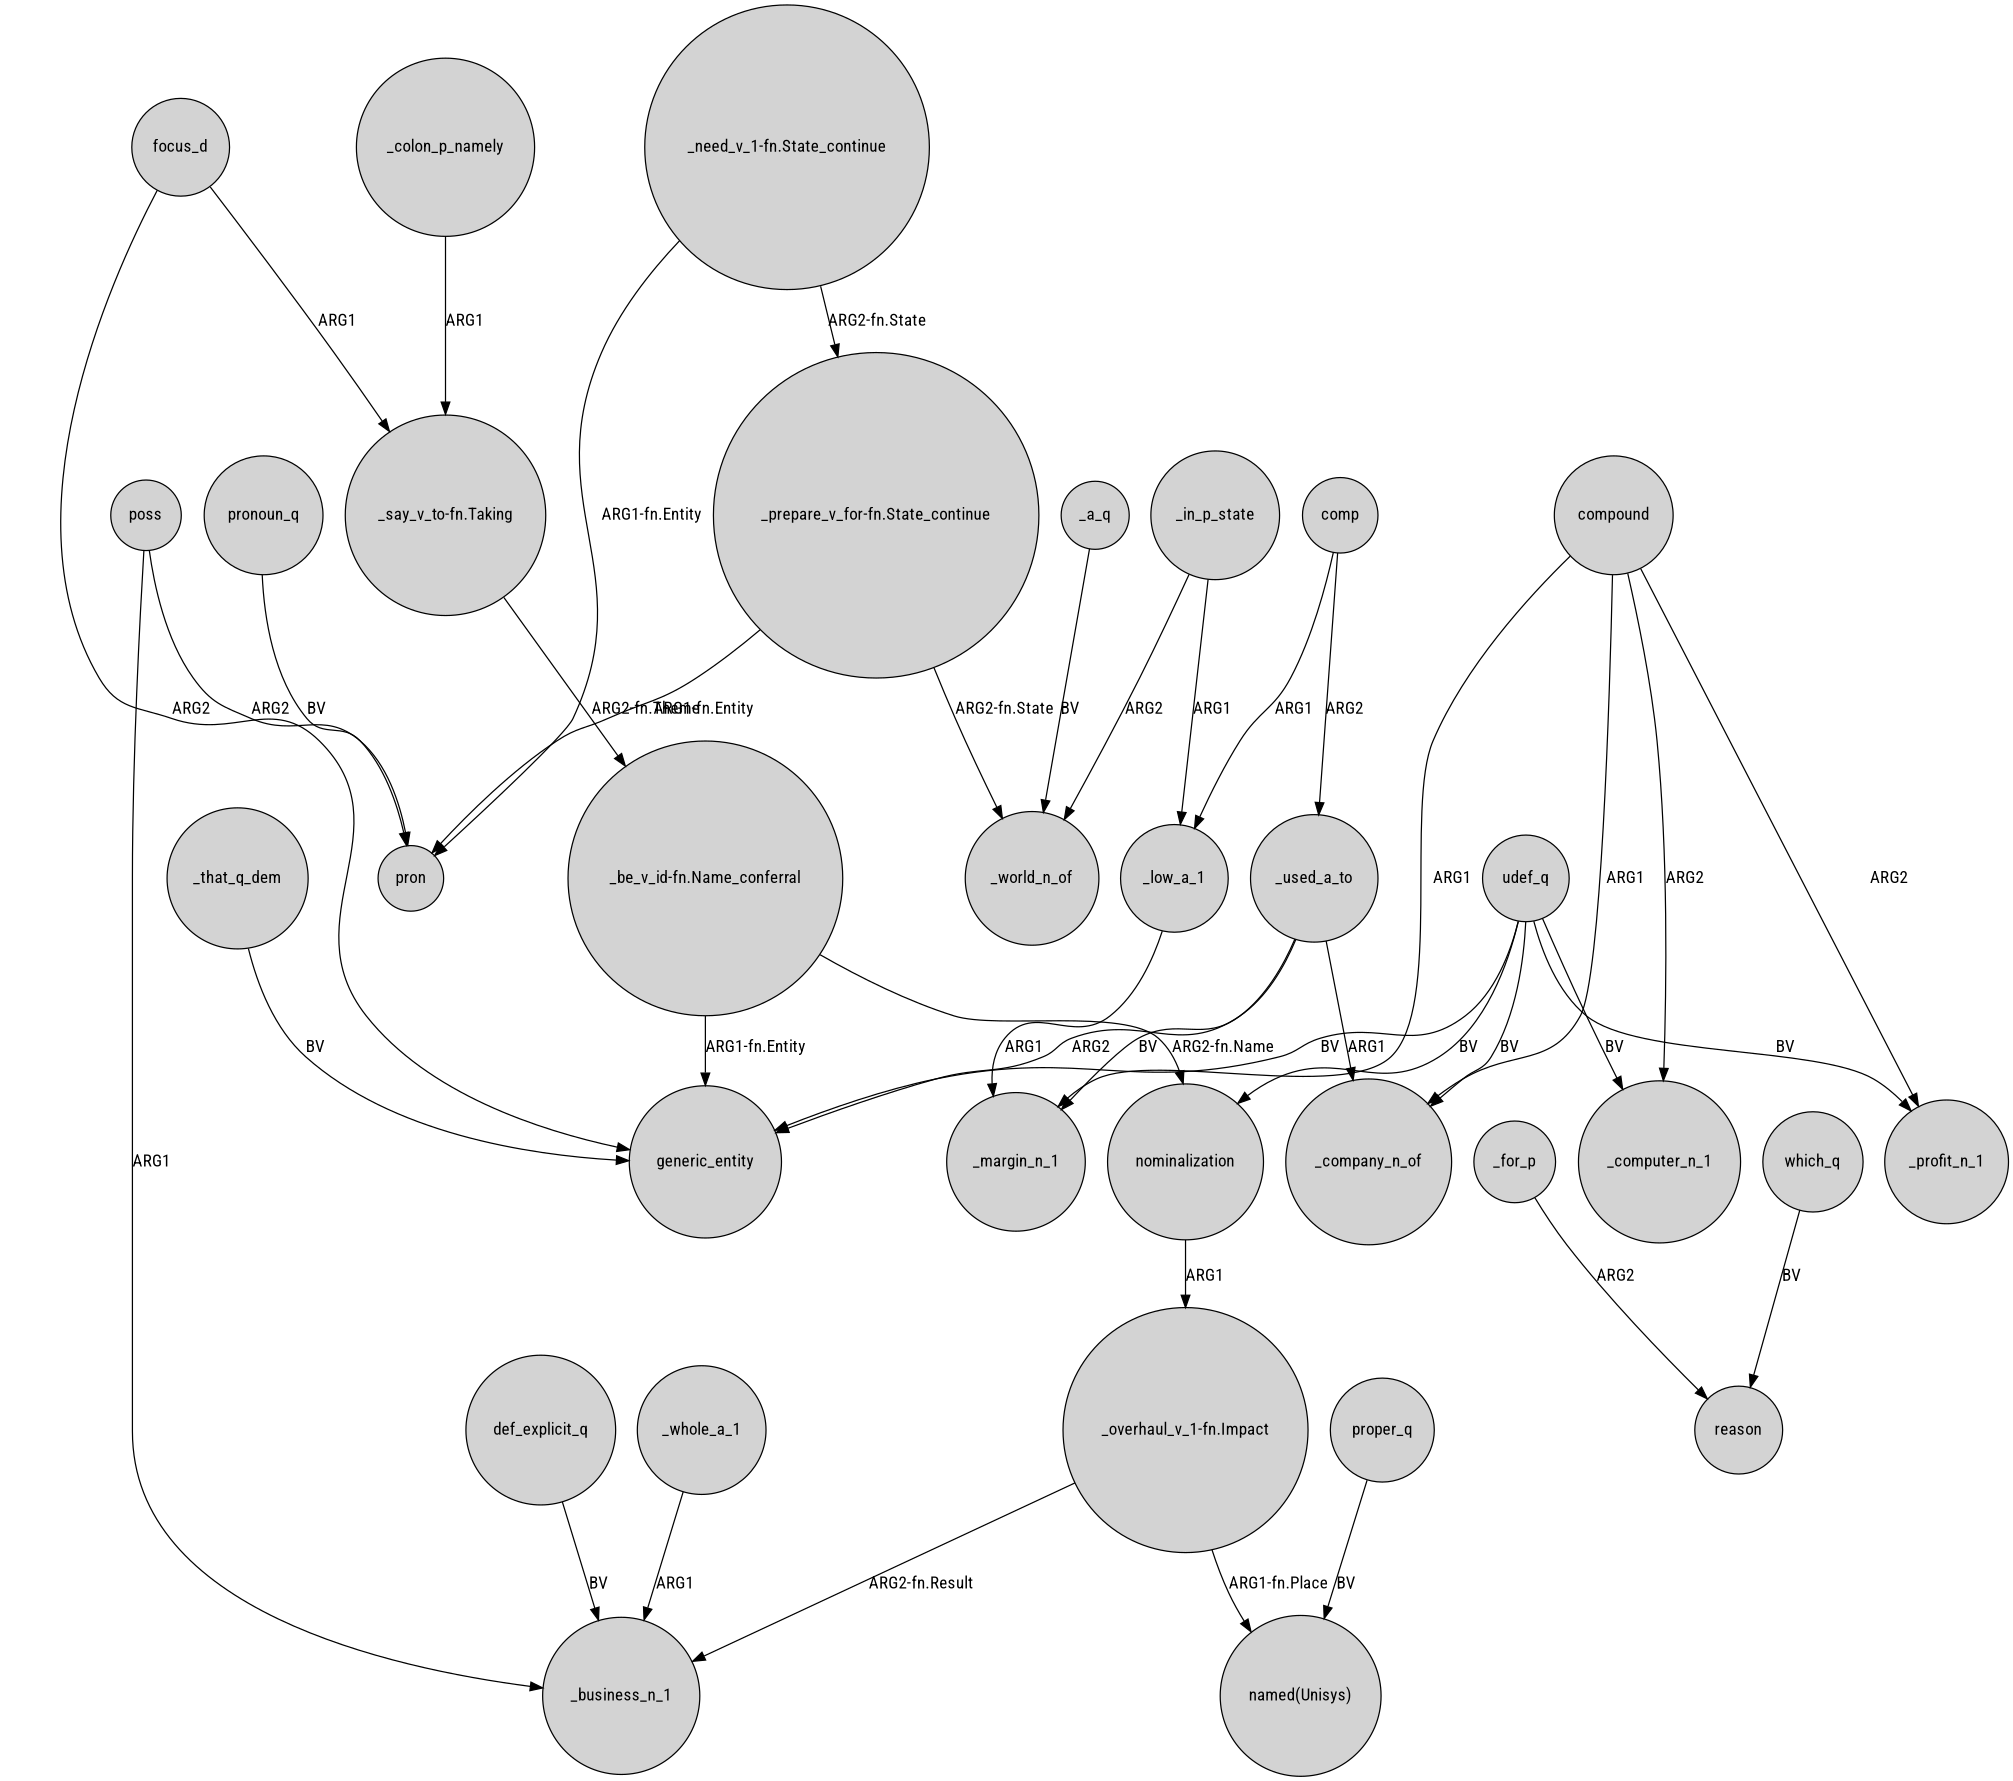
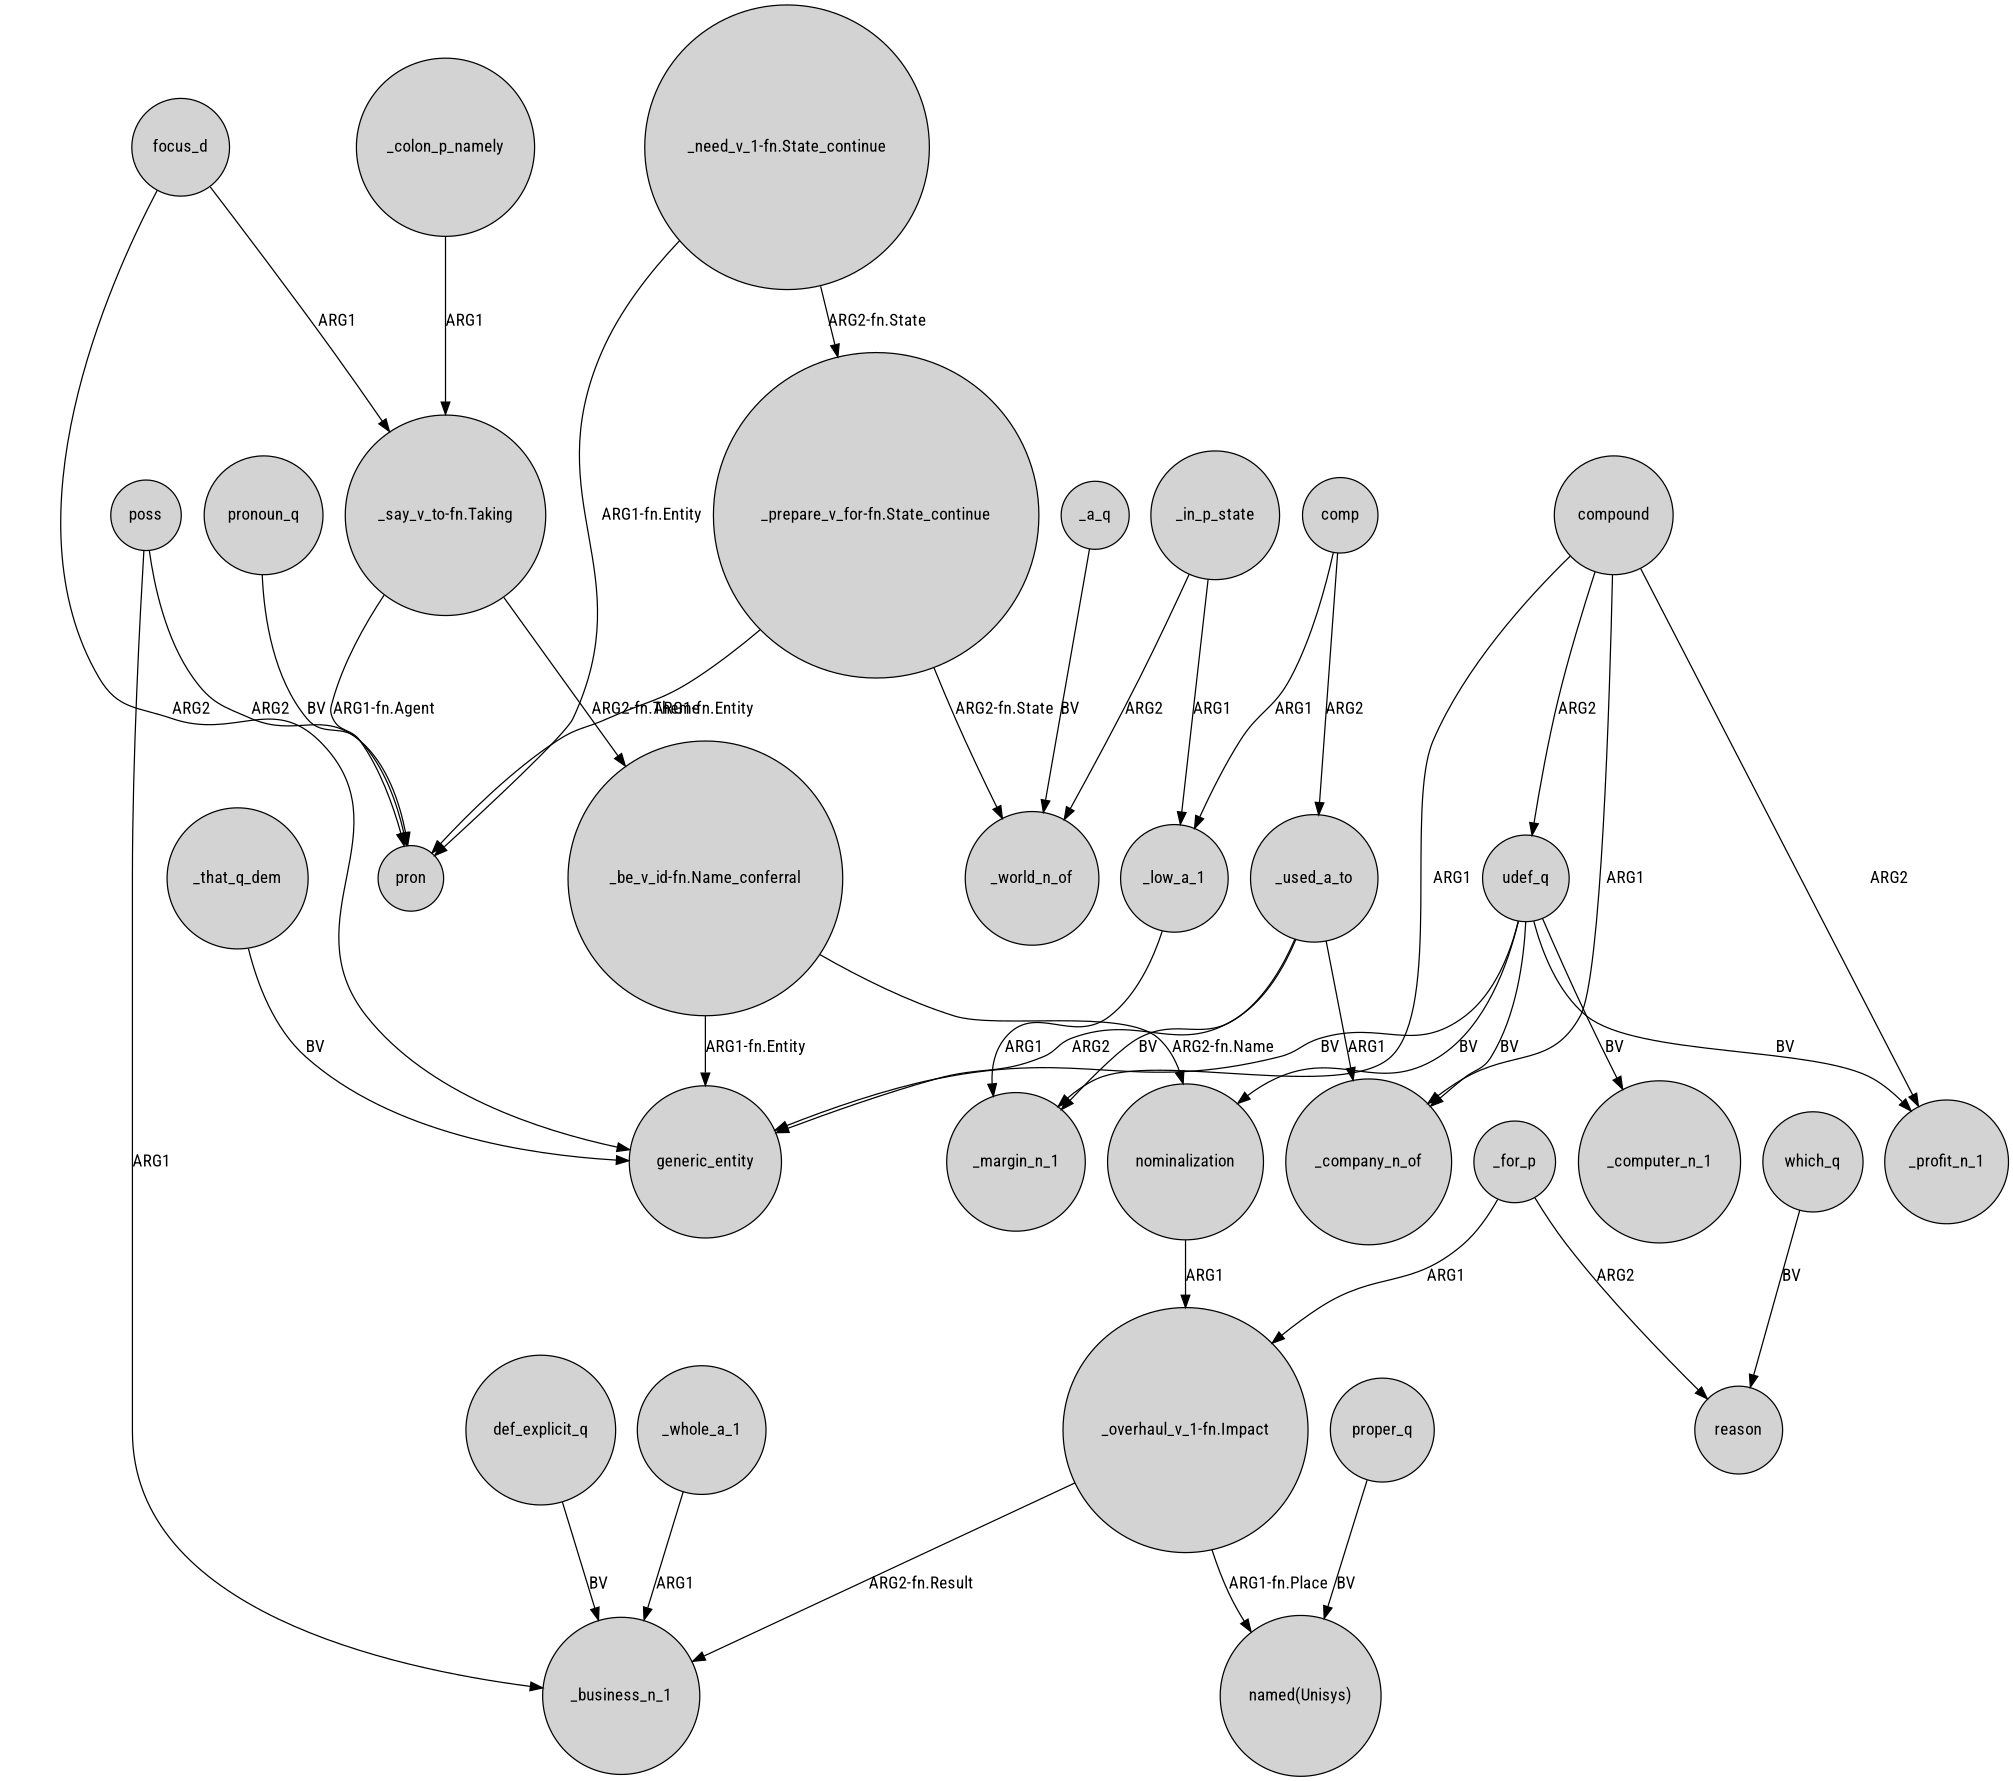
none -> (331, 713)
(1663, 819) -> (1559, 696)
none -> (1398, 1278)
